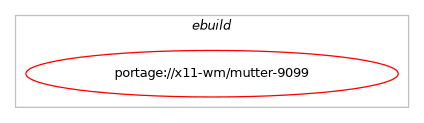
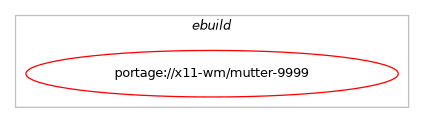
(212, 74) -> (212, 74)
